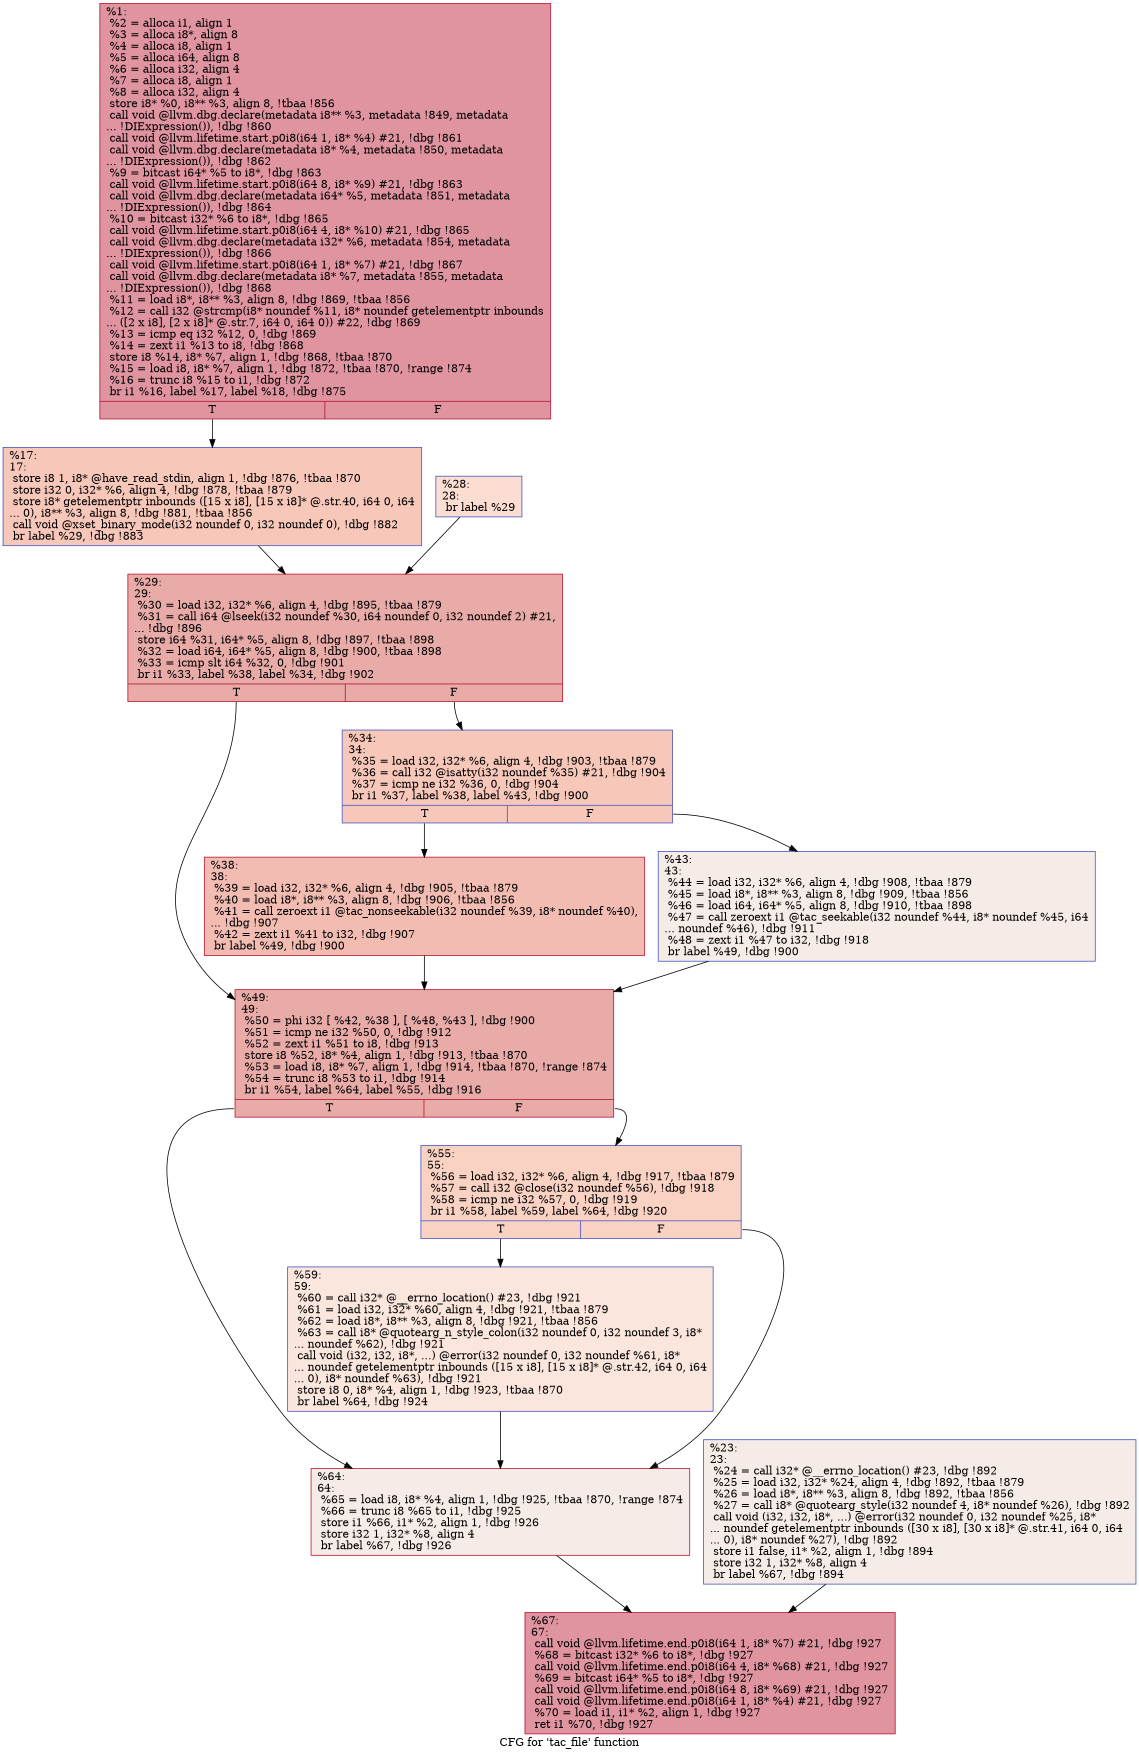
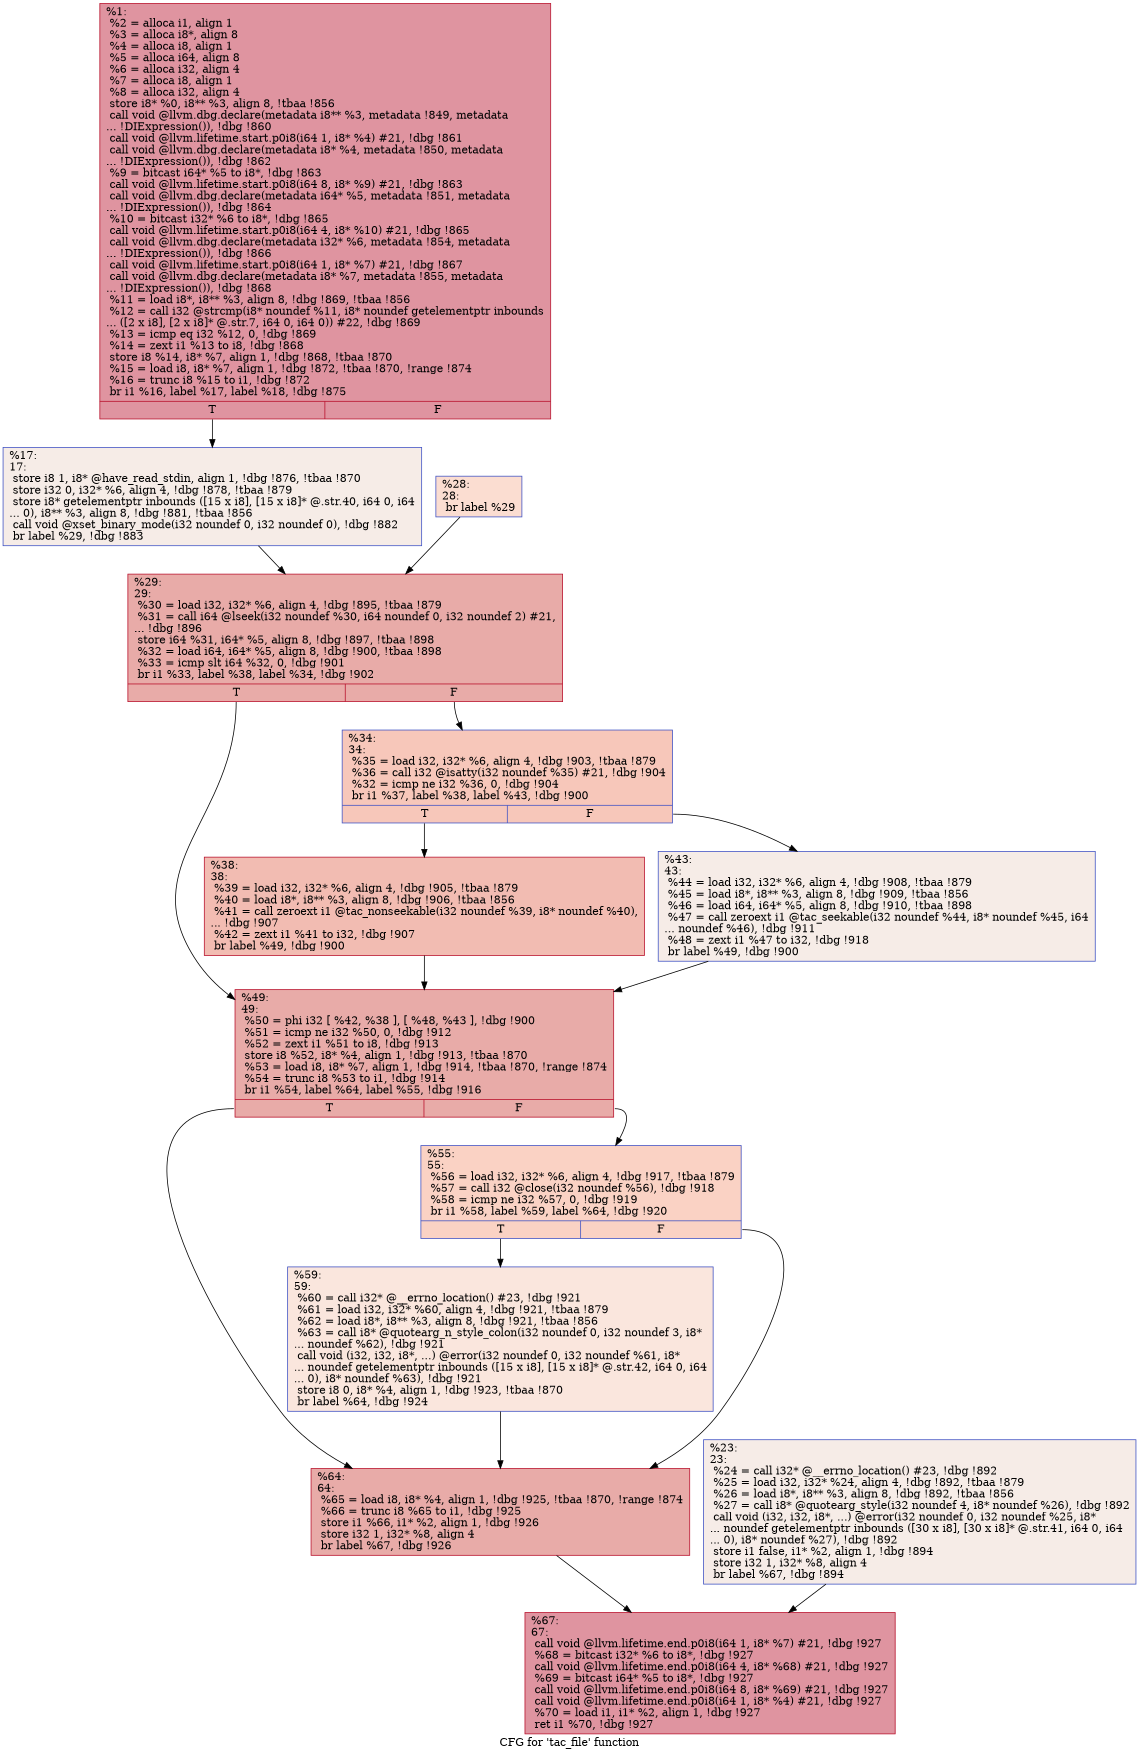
(212, 497) -> (212, 497)
(454, 785) -> (454, 785)
(500, 1512) -> (500, 1512)
